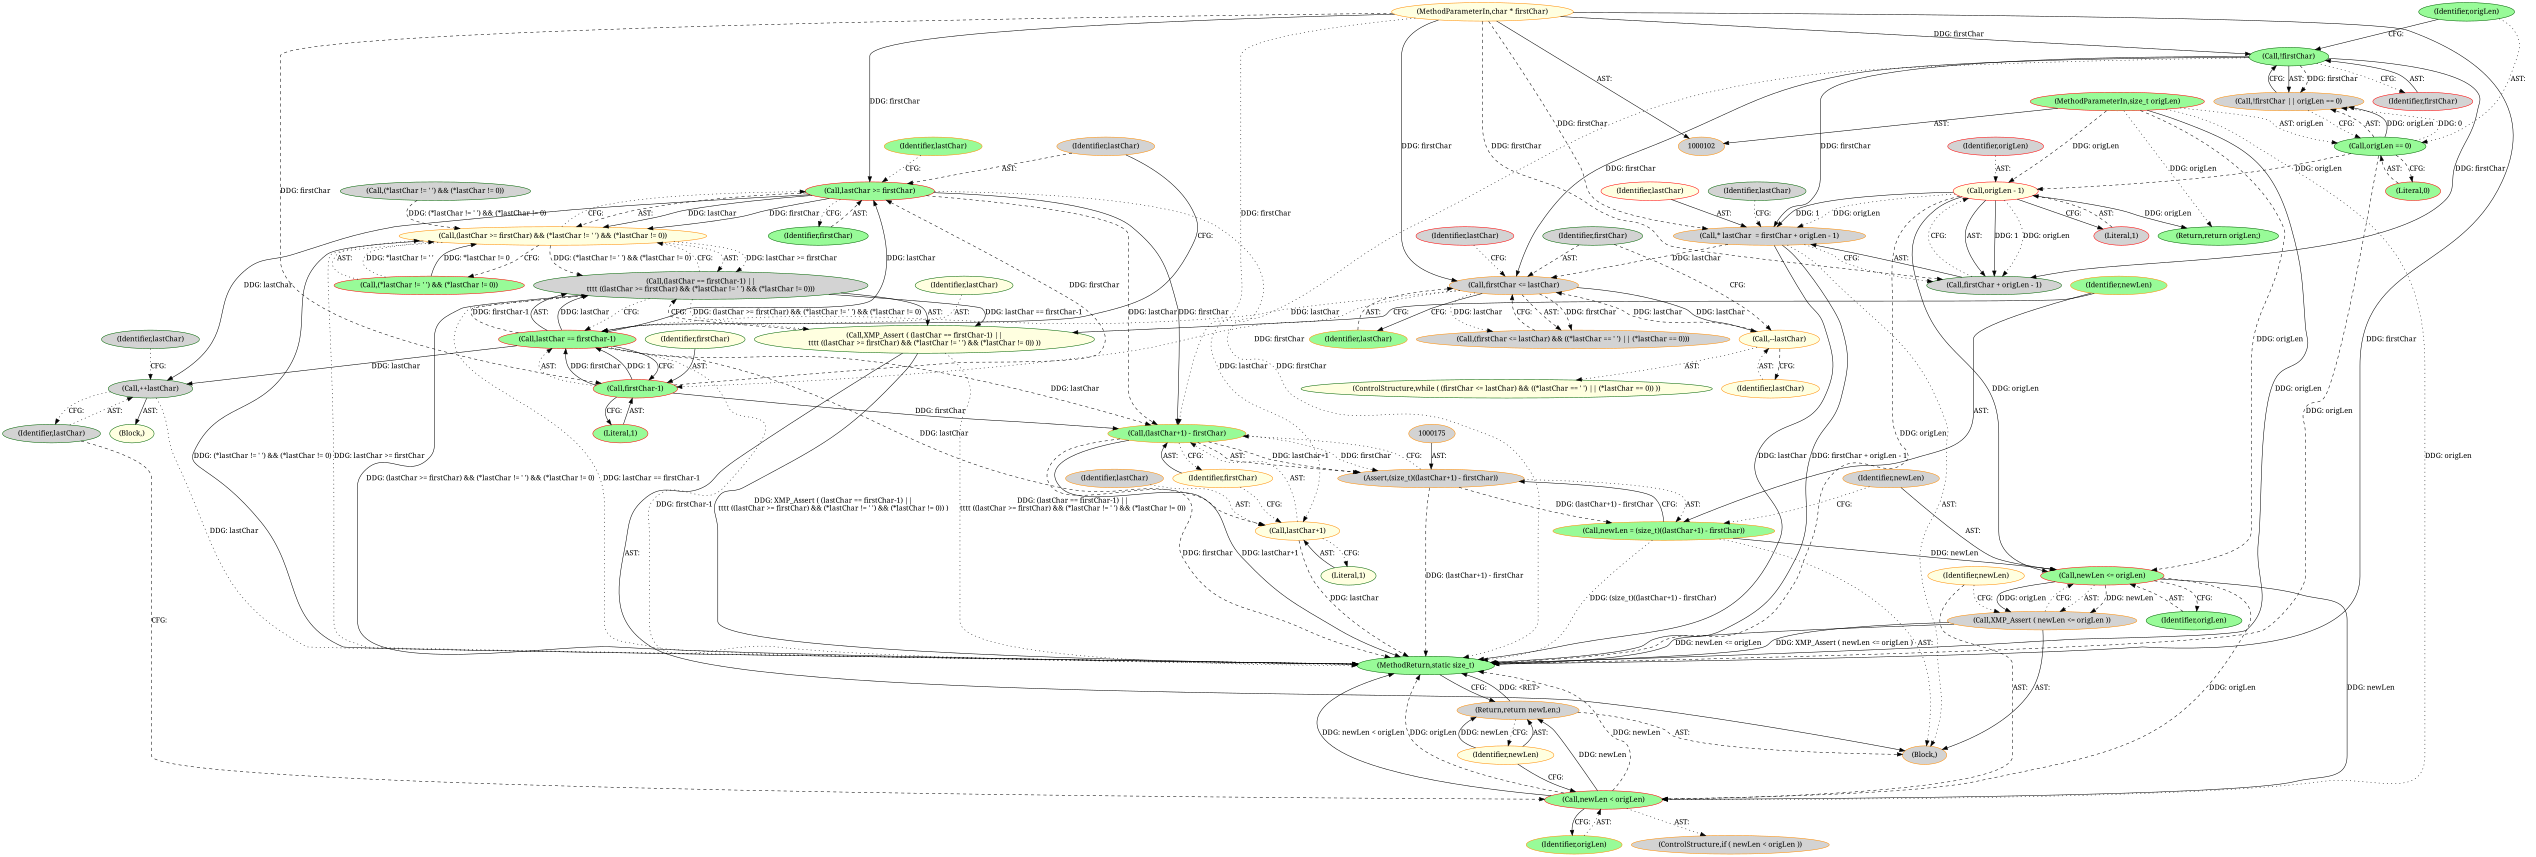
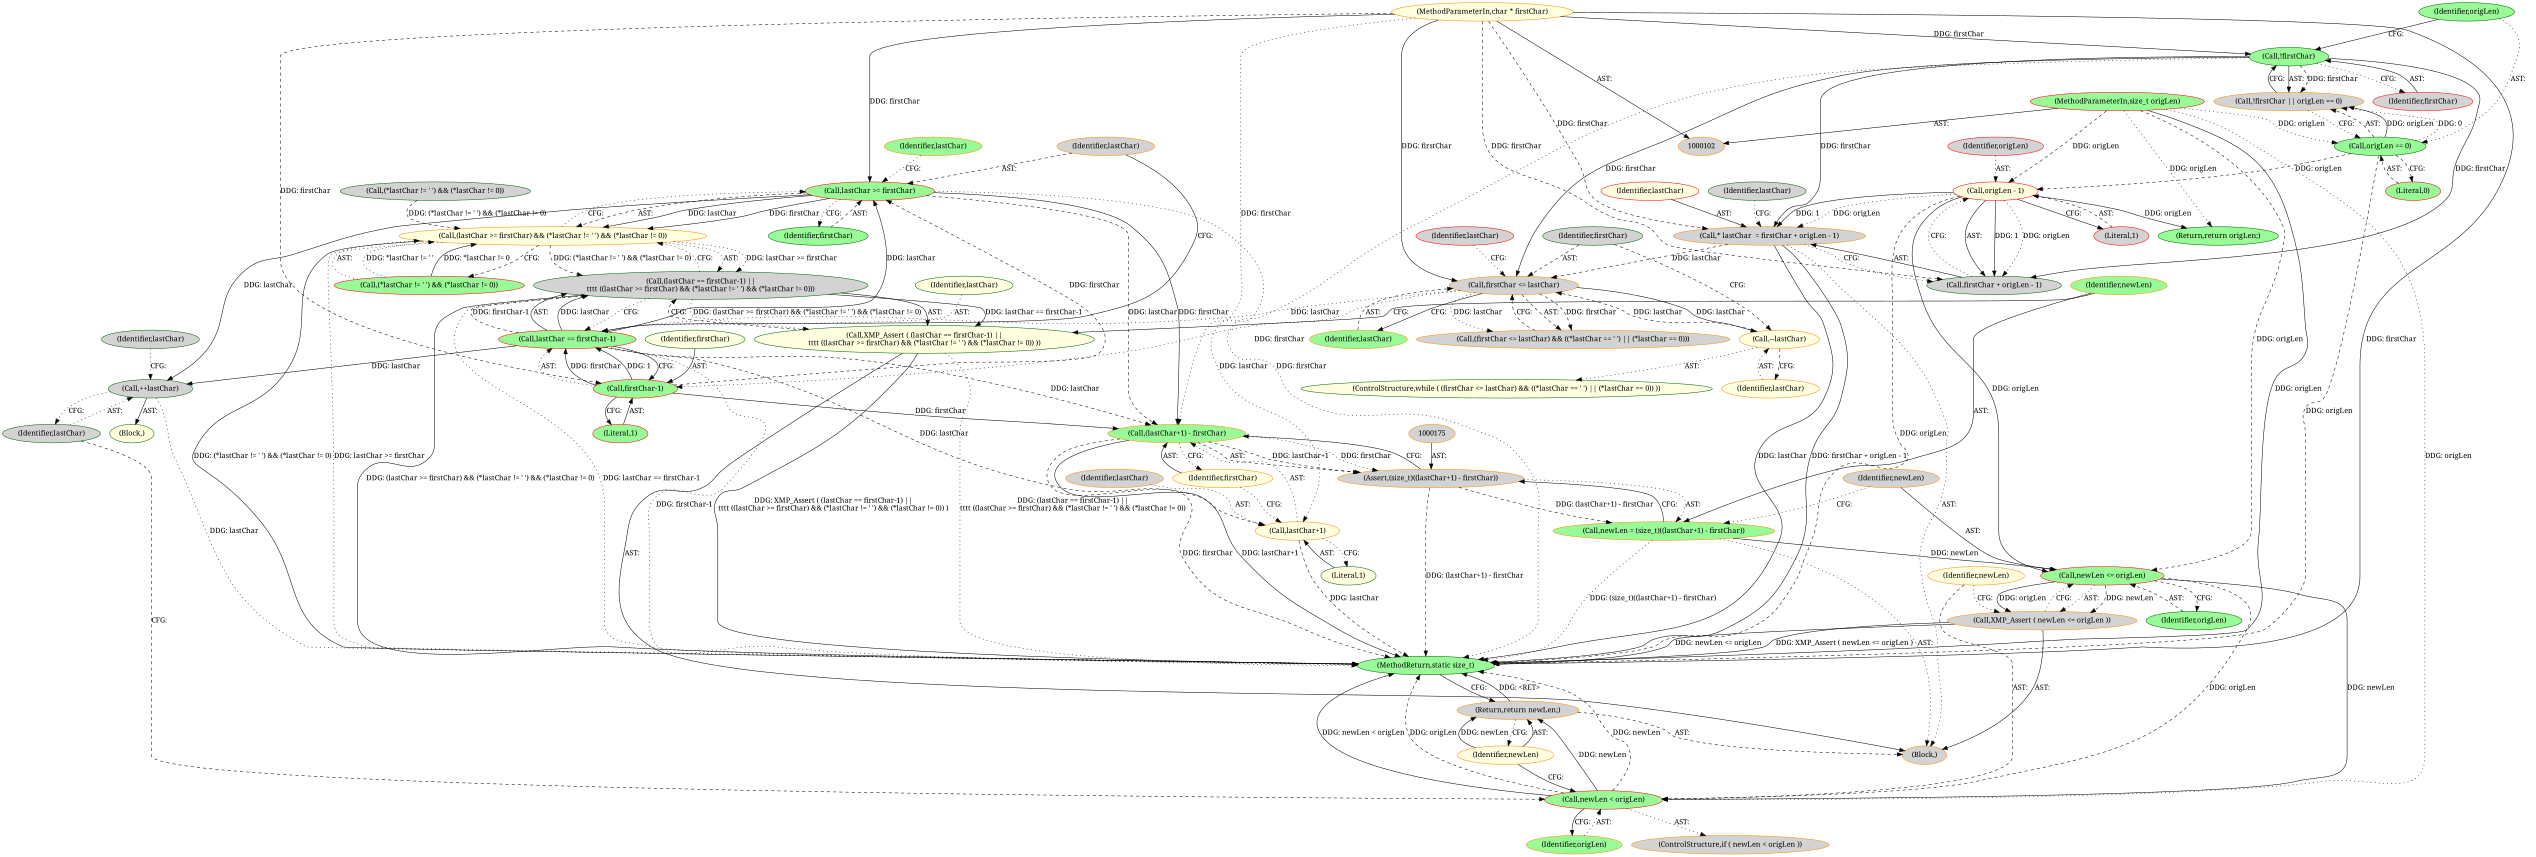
(2301, 124) -> (2301, 124)
(1337, 443) -> (1337, 443)
